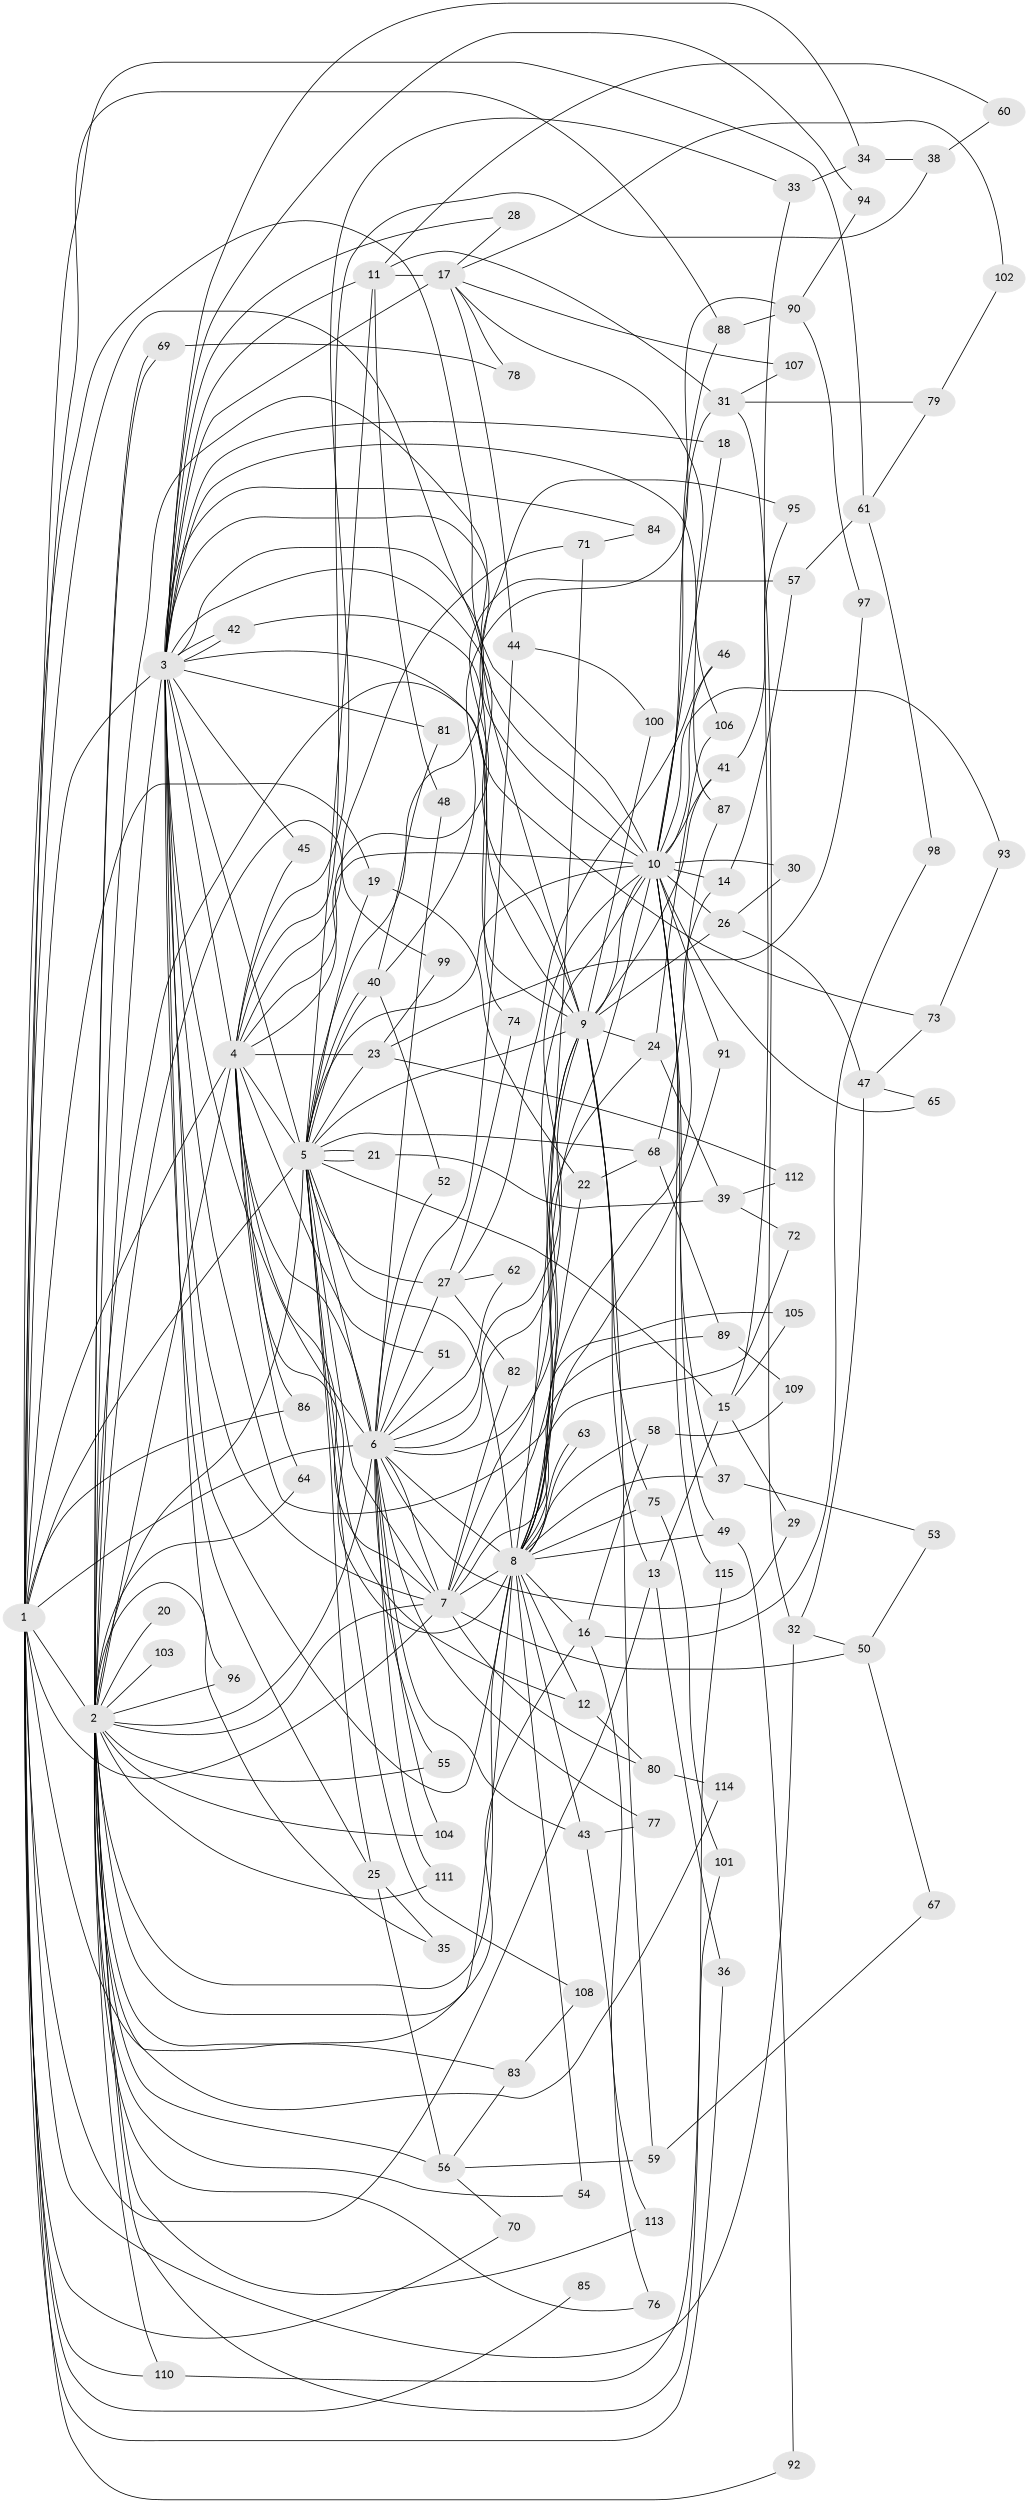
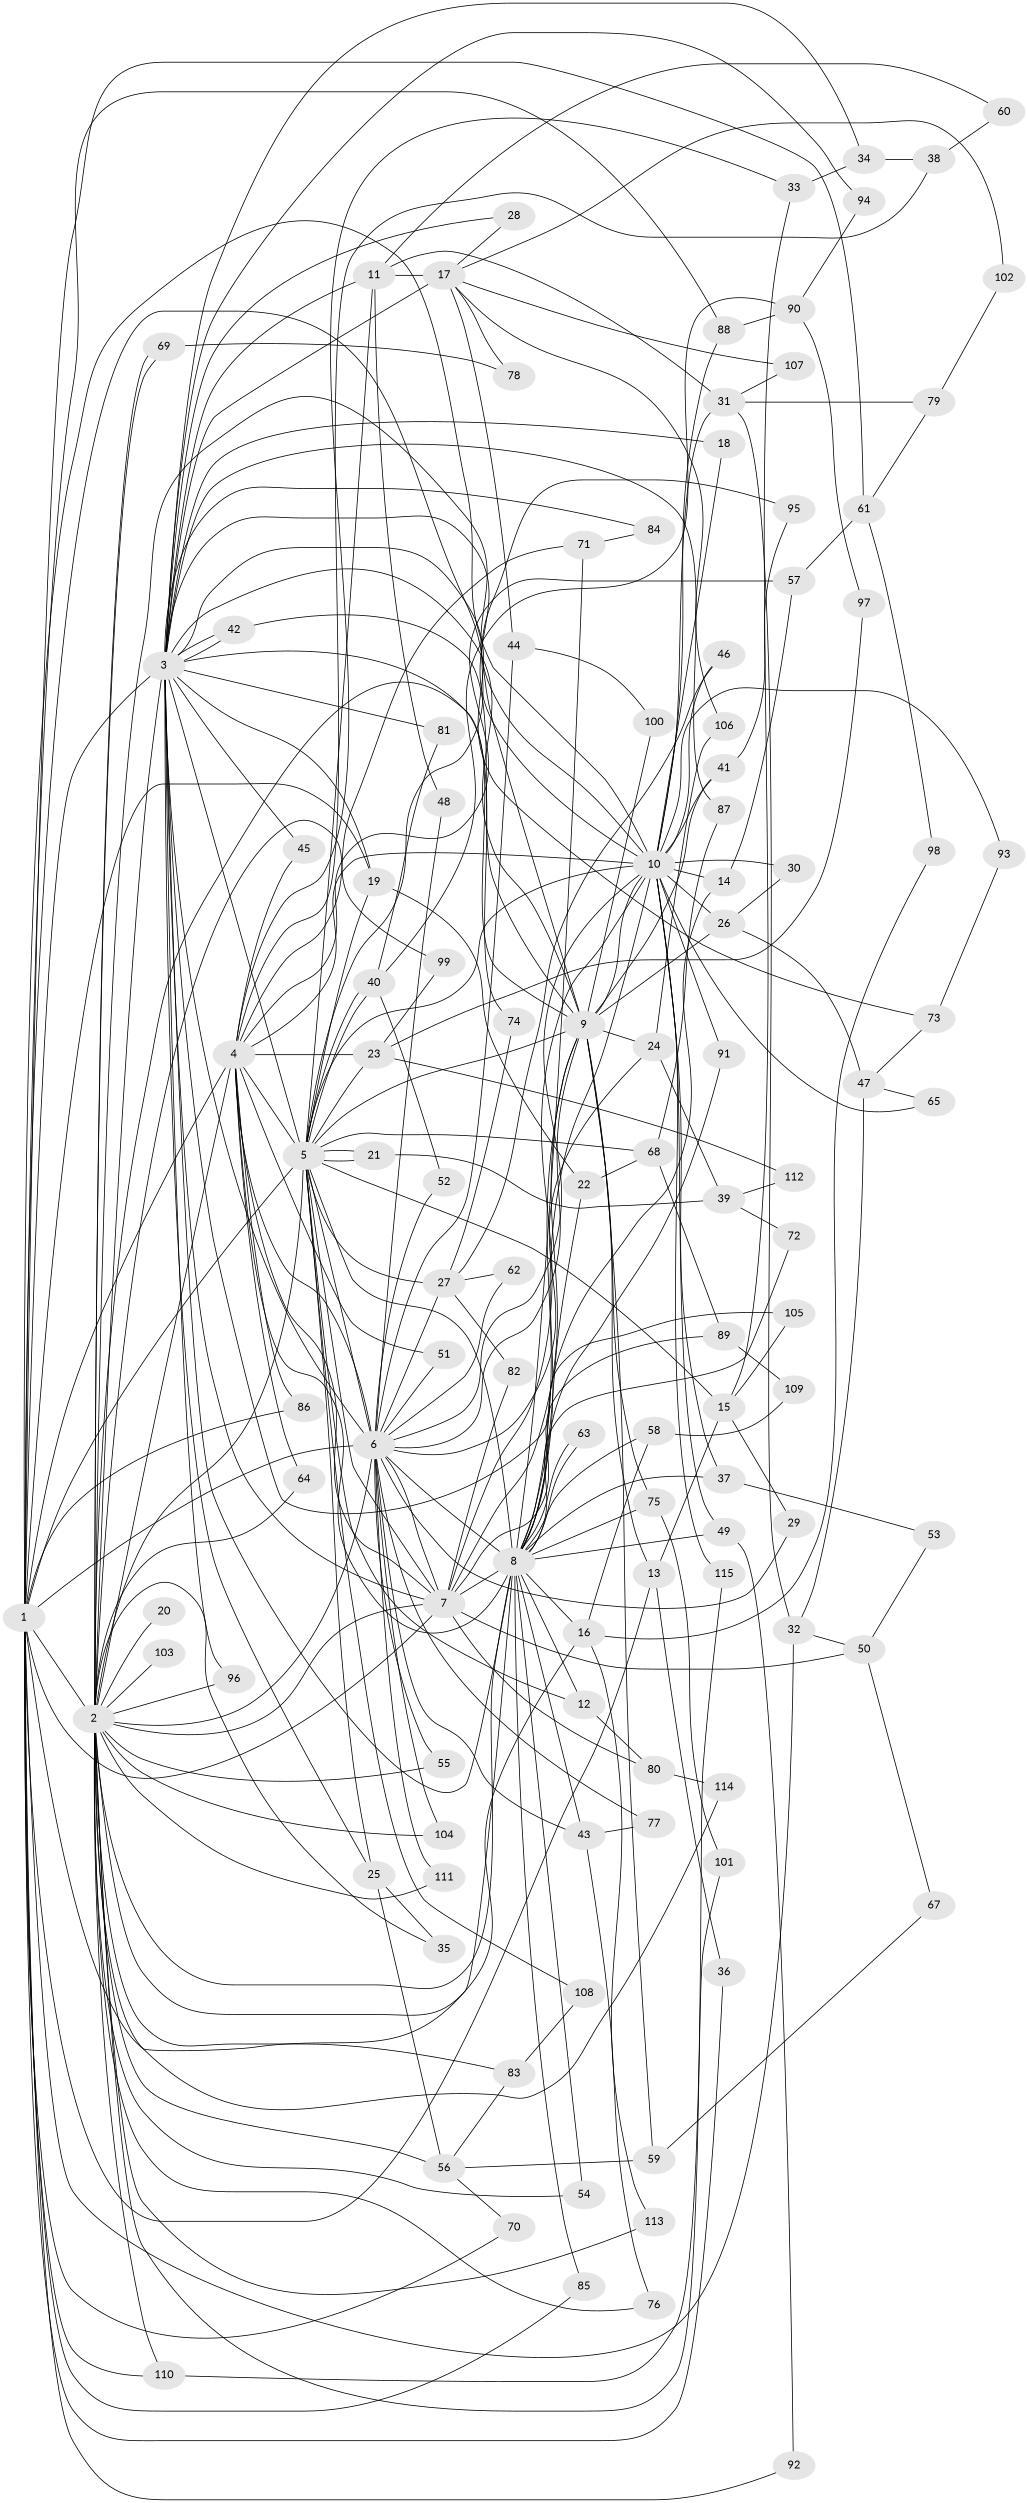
(199, 860) -> (292, 746)
none -> (529, 1926)
